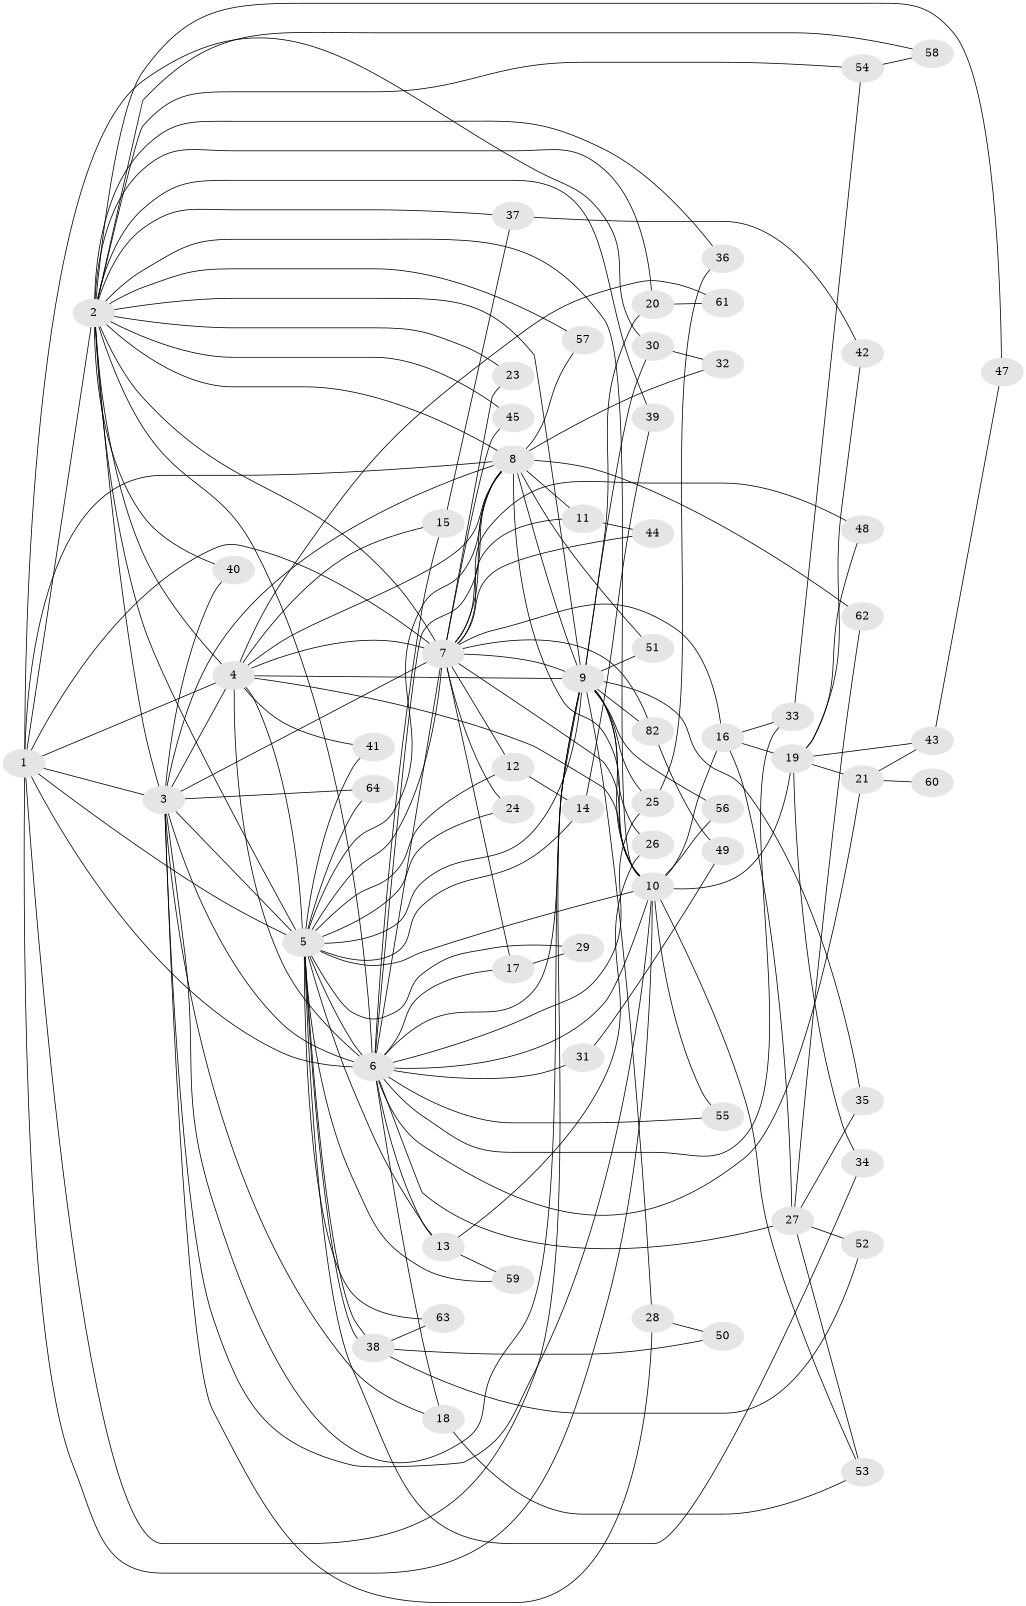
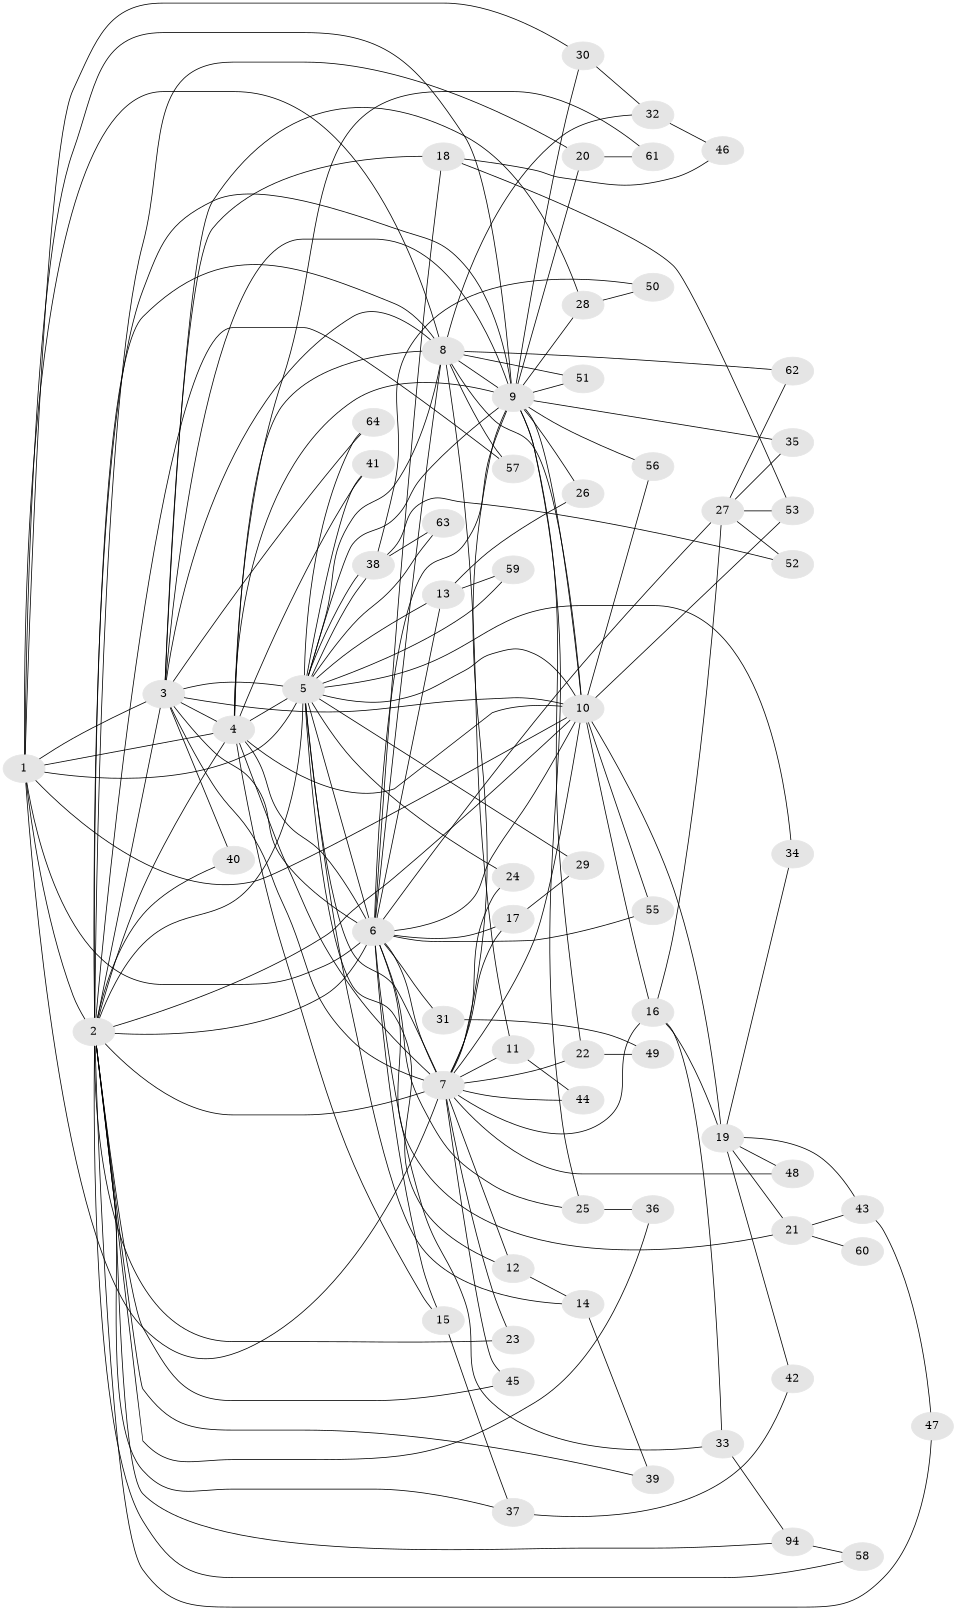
(863, 68) -> (793, 1542)
none -> (723, 151)
(478, 557) -> none
(653, 732) -> (583, 1054)
